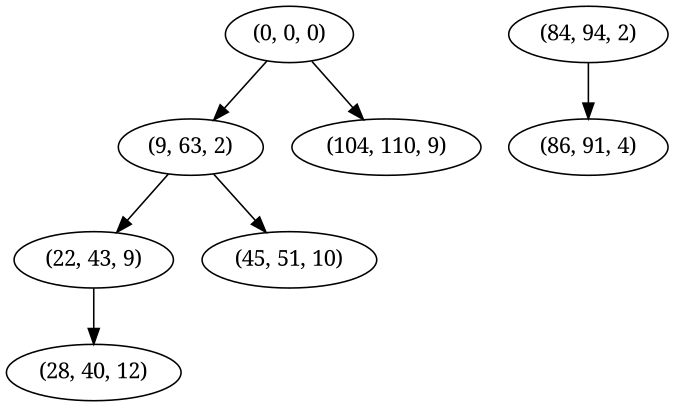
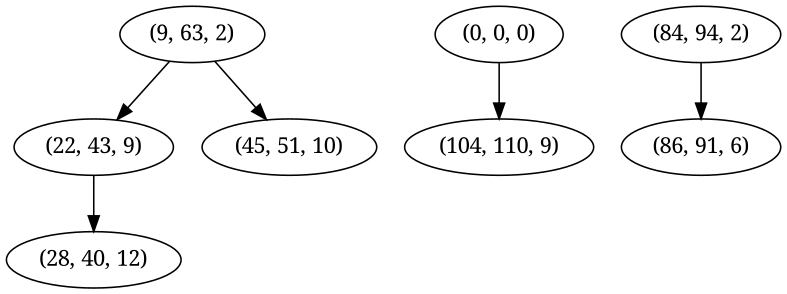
(246, 84) -> none
(588, 147) -> (701, 147)
